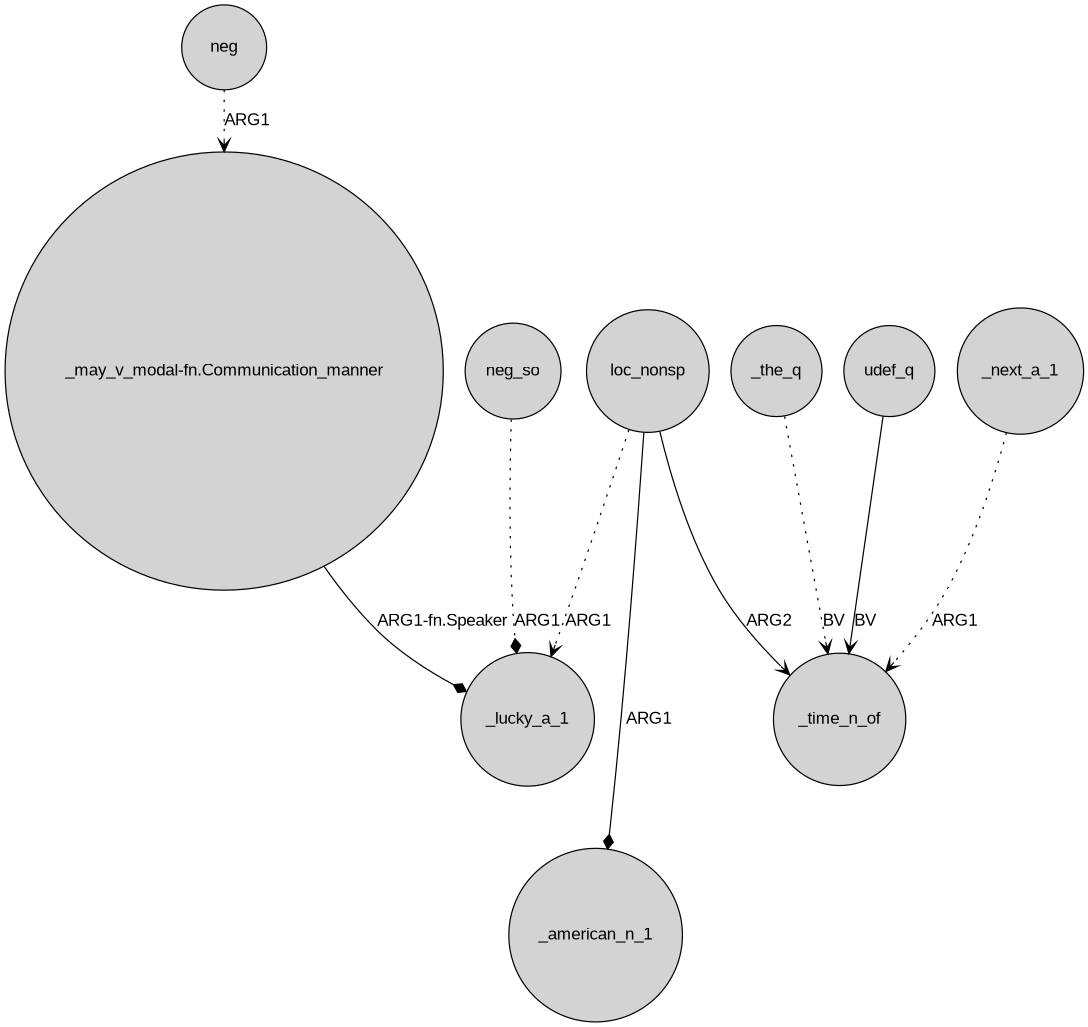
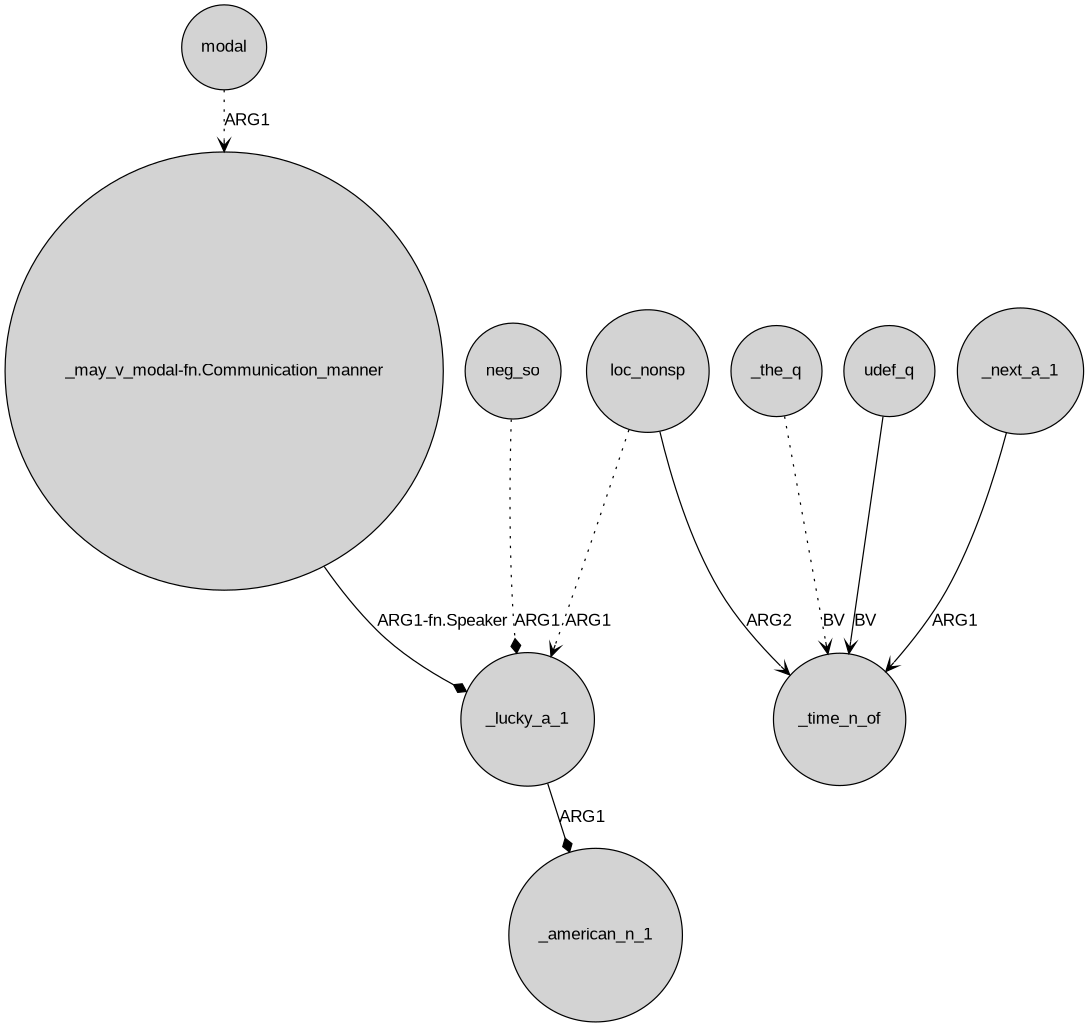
(224, 47) -> (224, 47)
(964, 554) -> (964, 554)
(628, 634) -> (556, 811)
